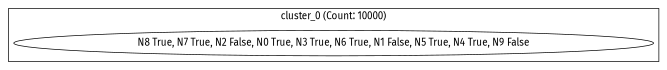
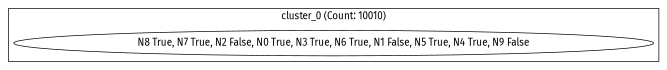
(334, 17) -> (334, 17)
